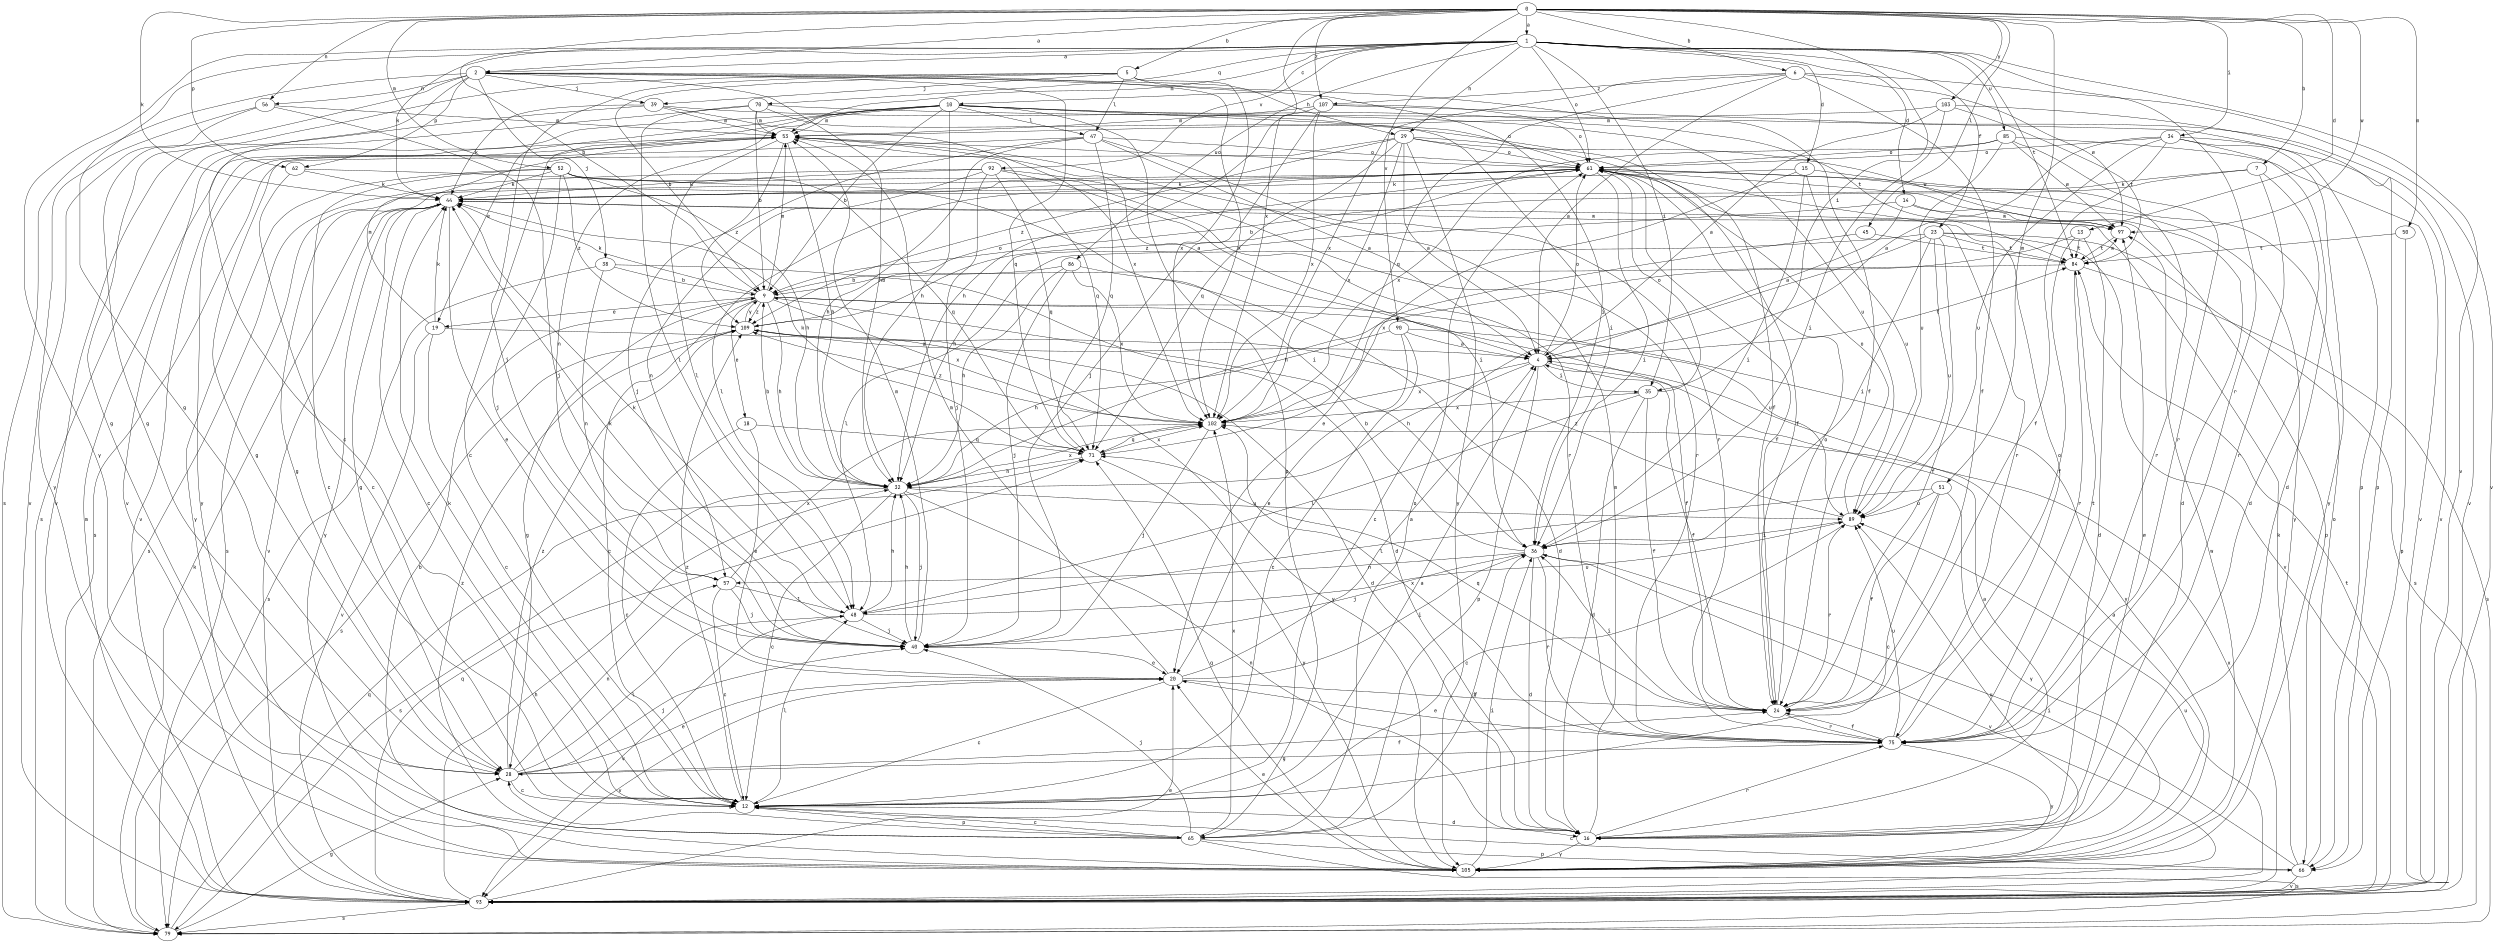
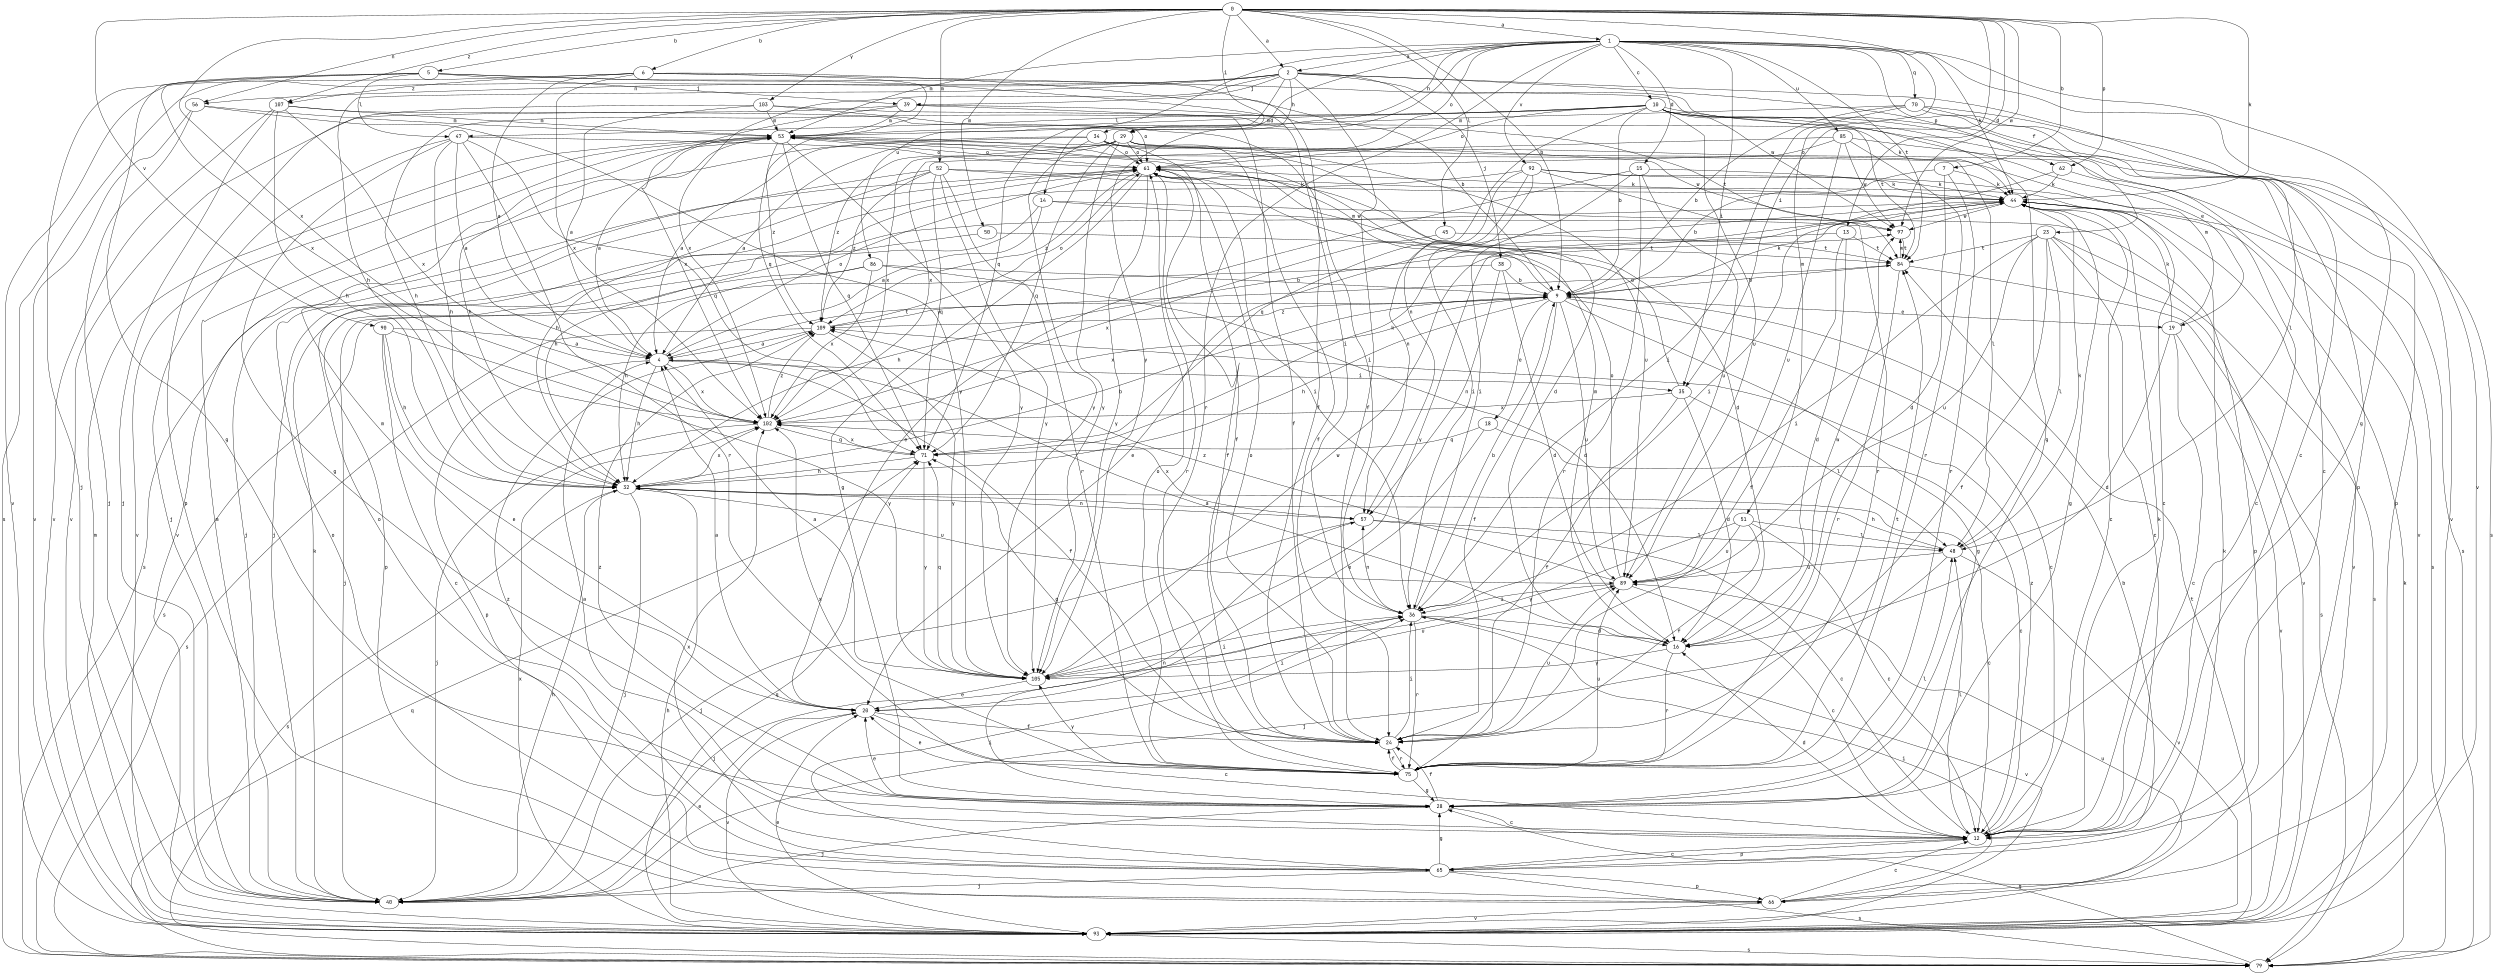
(996, 196) -> none
(1830, 615) -> (1549, 663)
(1248, 664) -> (975, 502)
